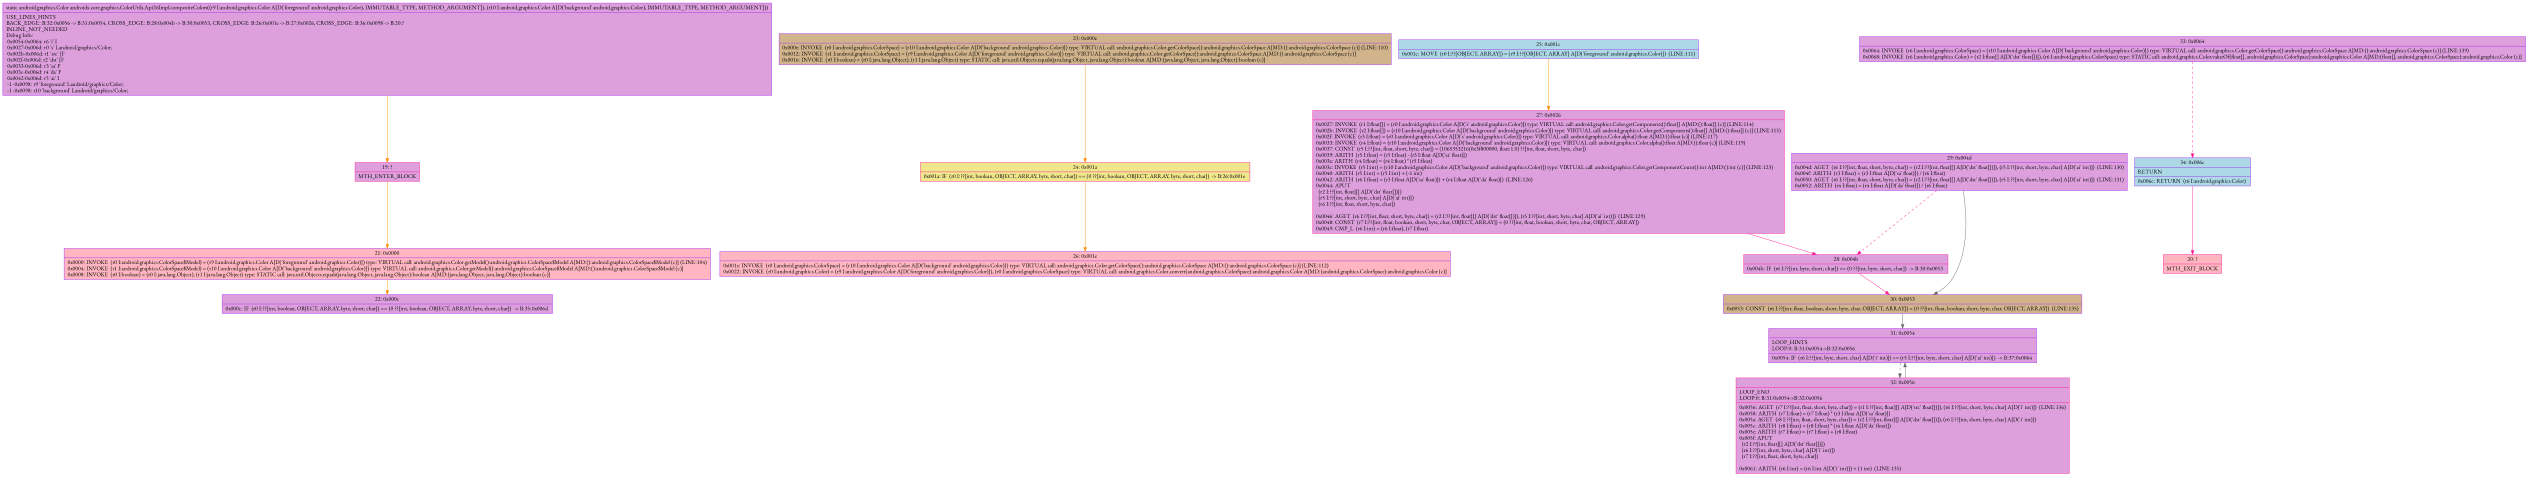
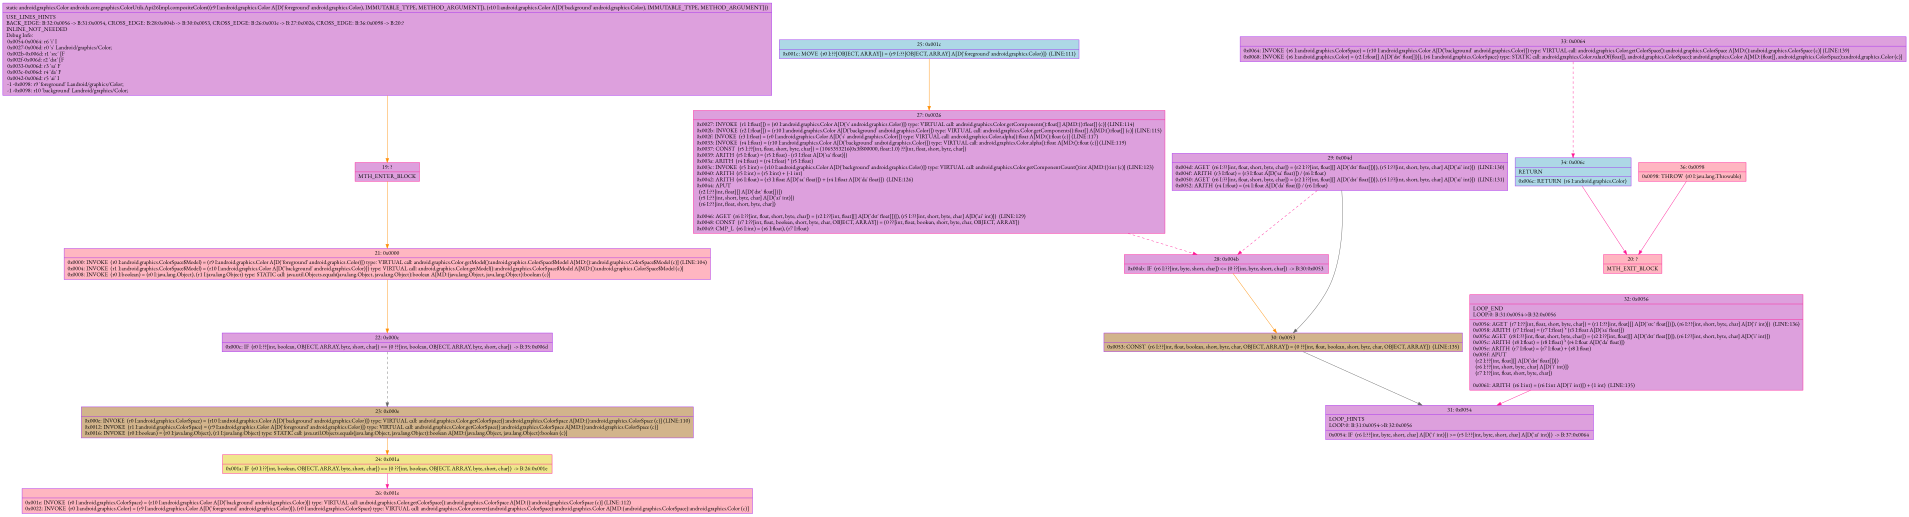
none -> (1692, 172)
(1085, 214) -> (387, 479)
(1780, 243) -> (1161, 243)
(1872, 283) -> (1254, 302)
(1900, 368) -> none
(1905, 372) -> (1516, 397)
none -> (387, 377)
